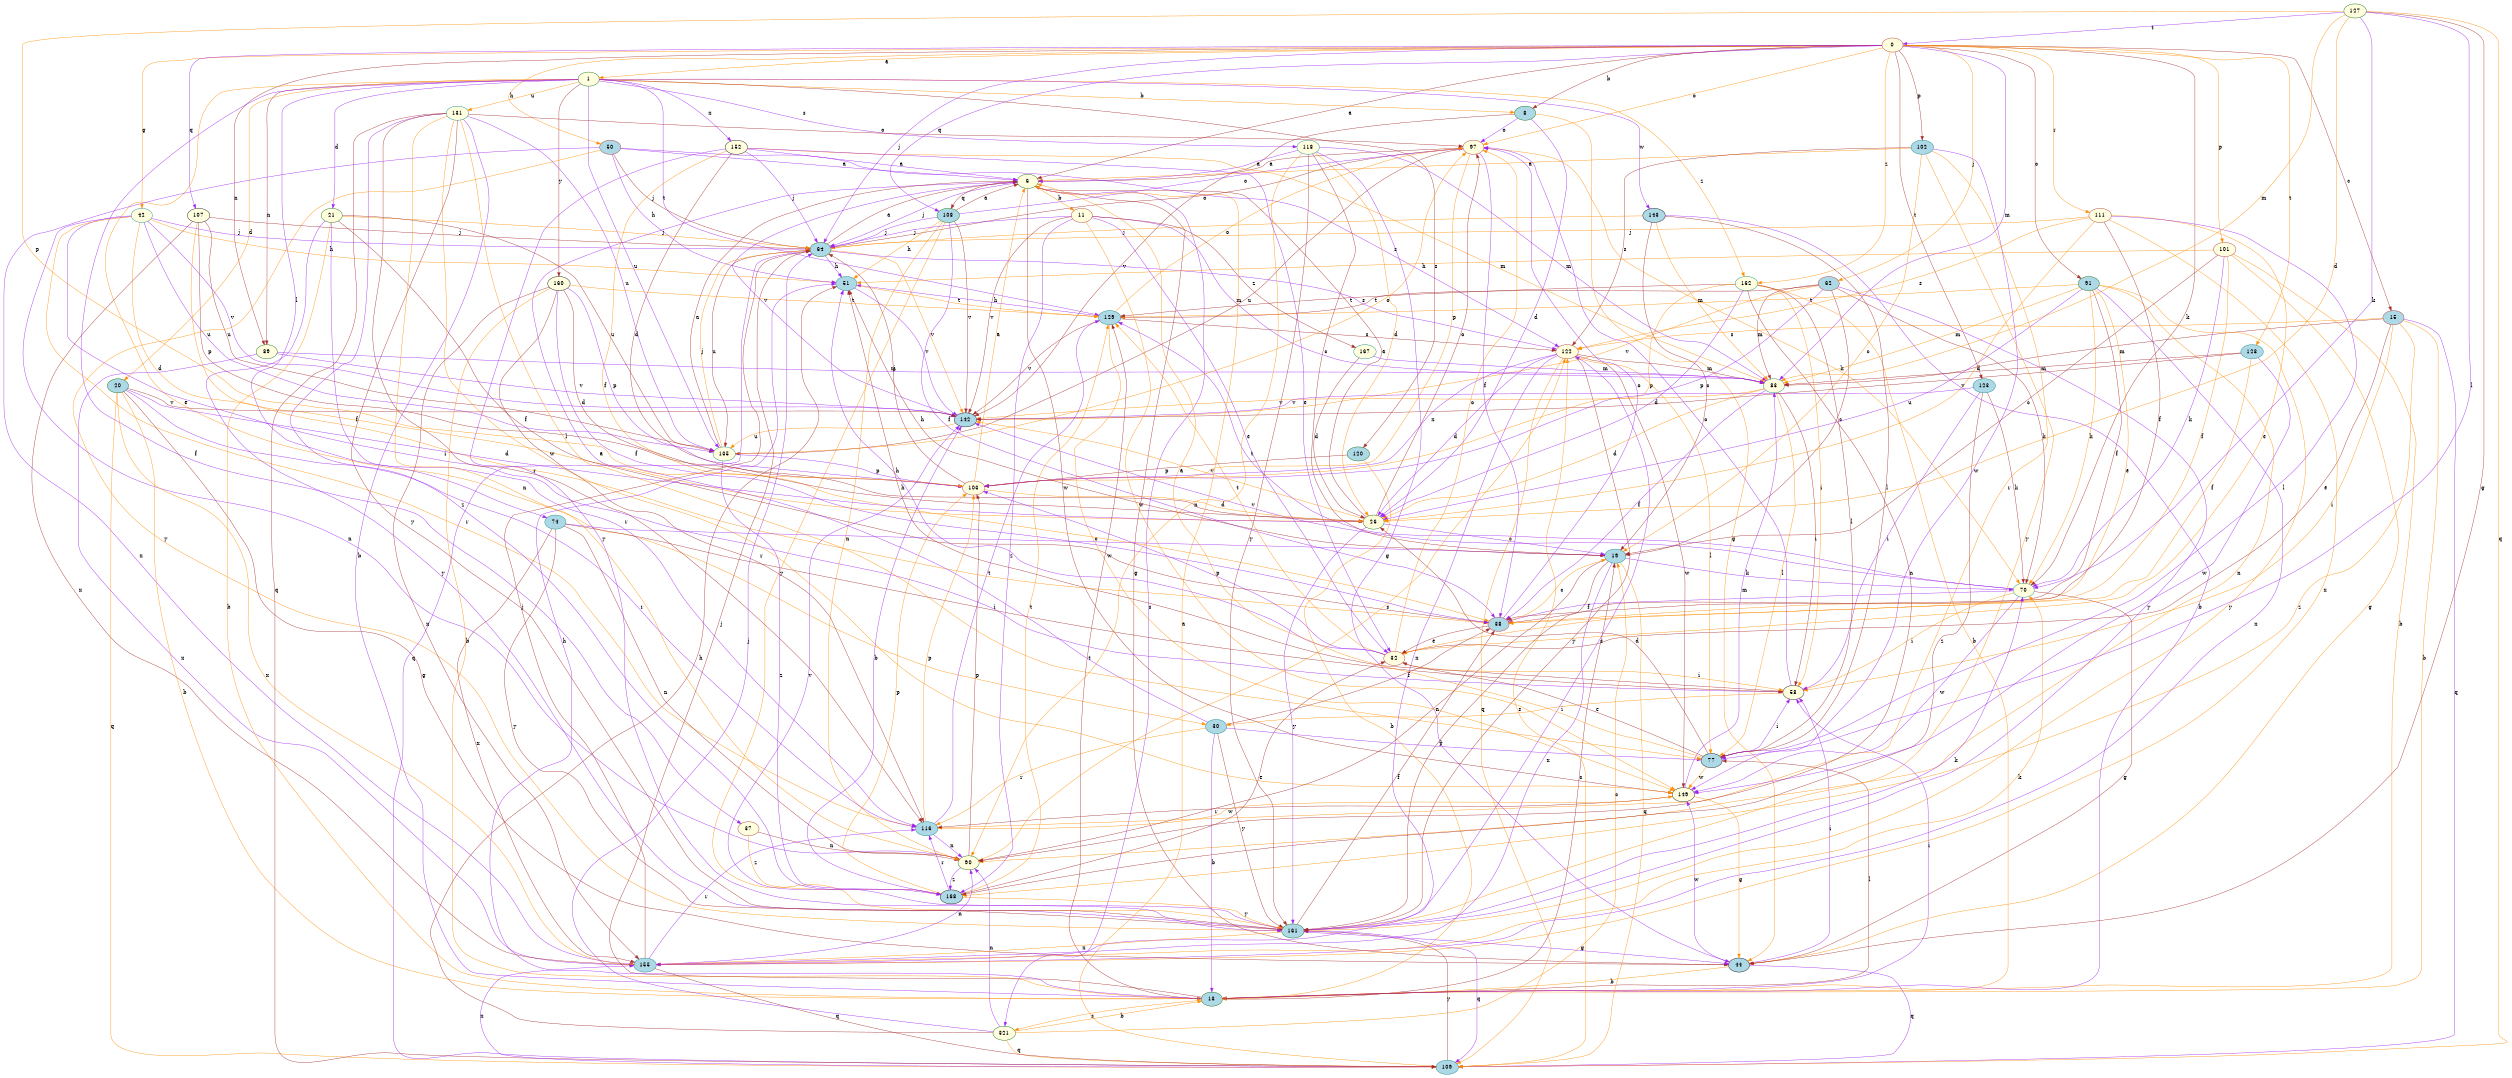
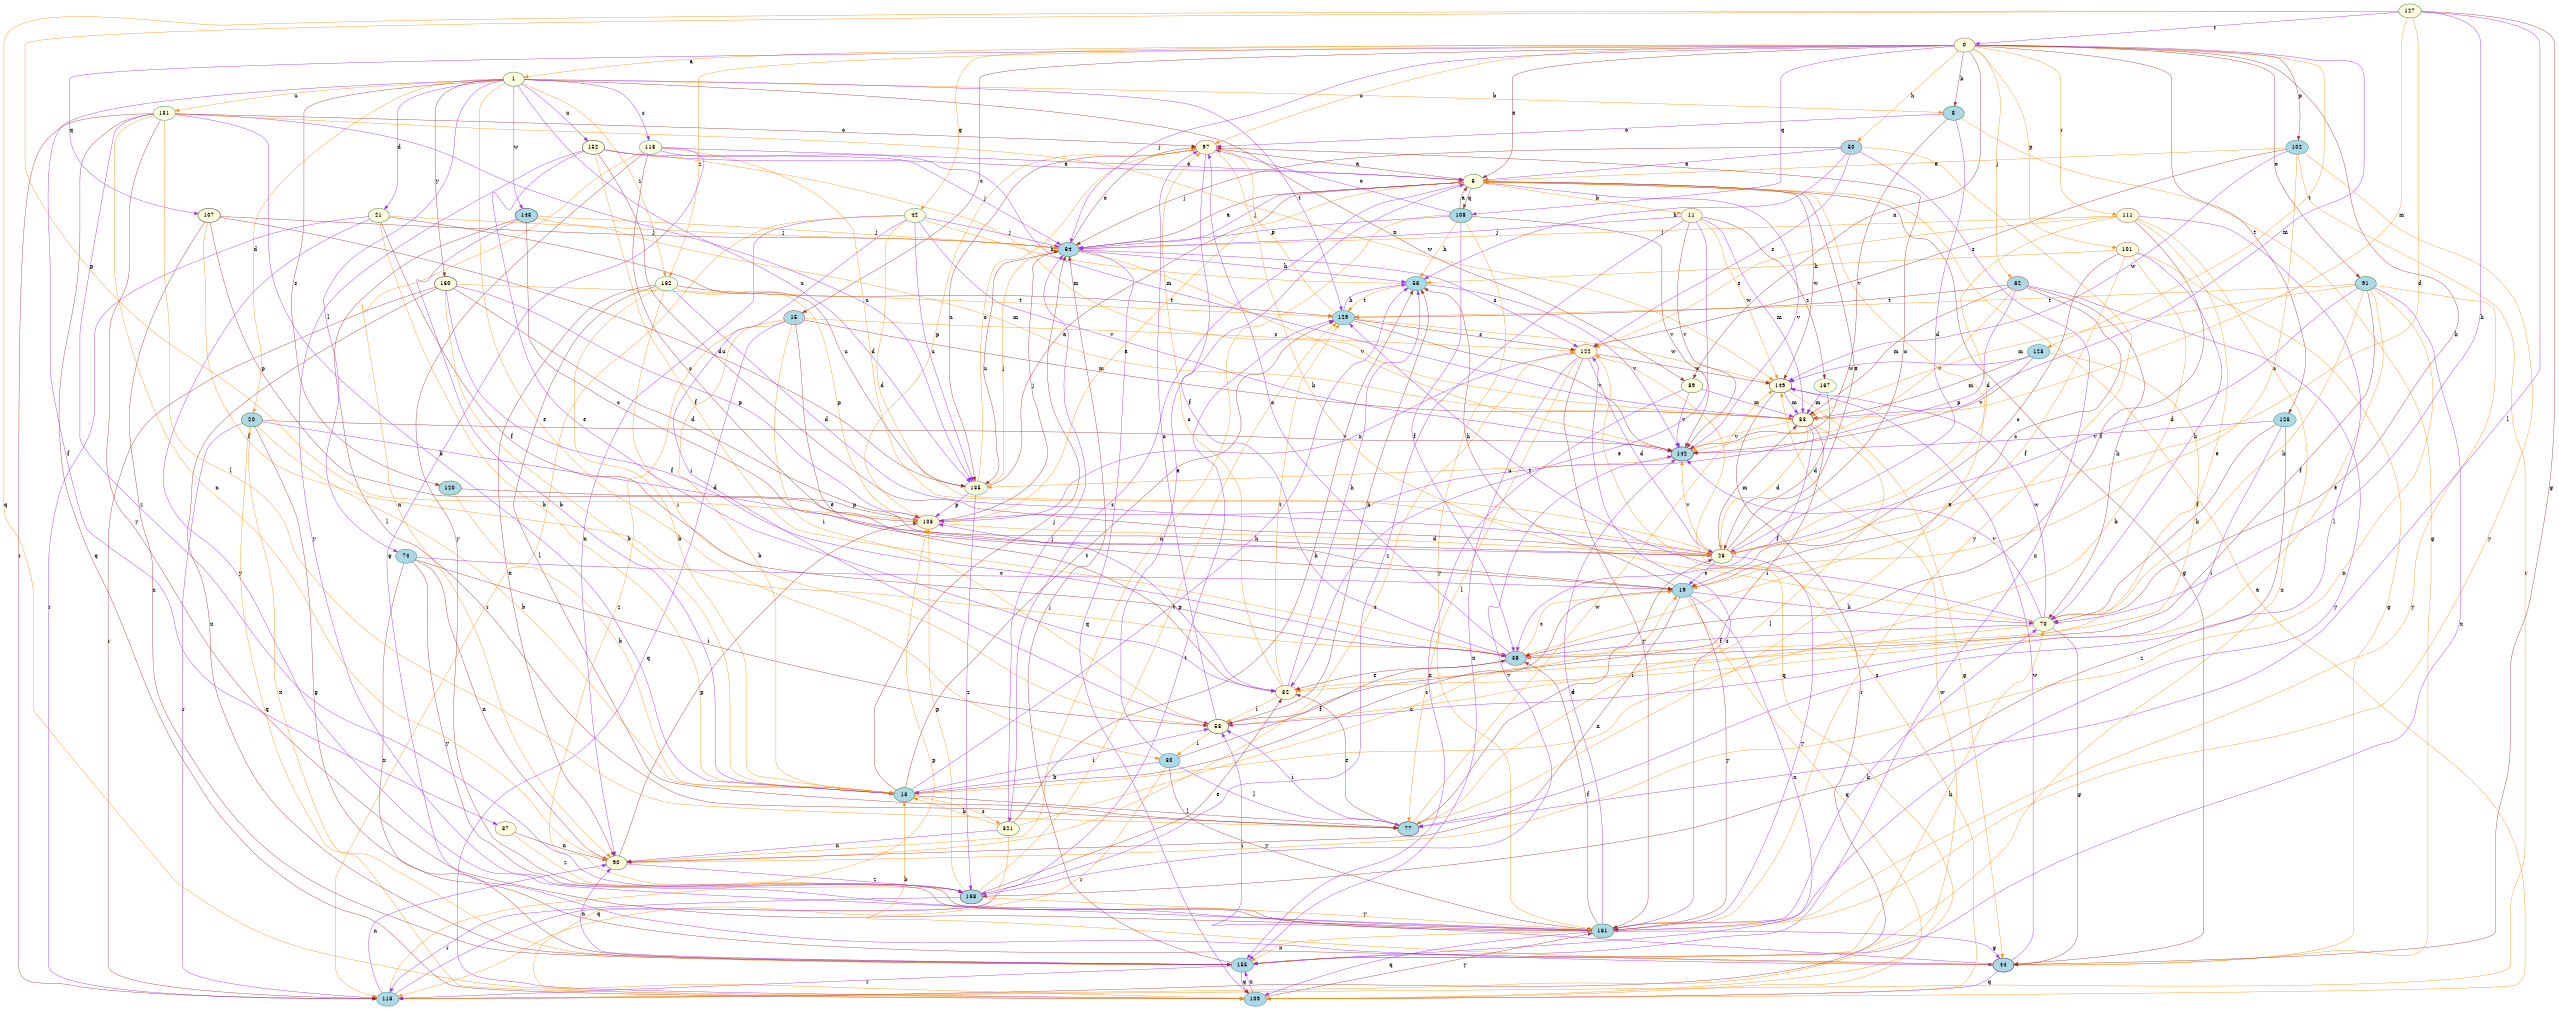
(846, 284) -> (1416, 284)
(1669, 365) -> (1742, 482)
(1774, 386) -> (1803, 420)
(1910, 403) -> (2173, 420)
(877, 658) -> (1509, 675)
